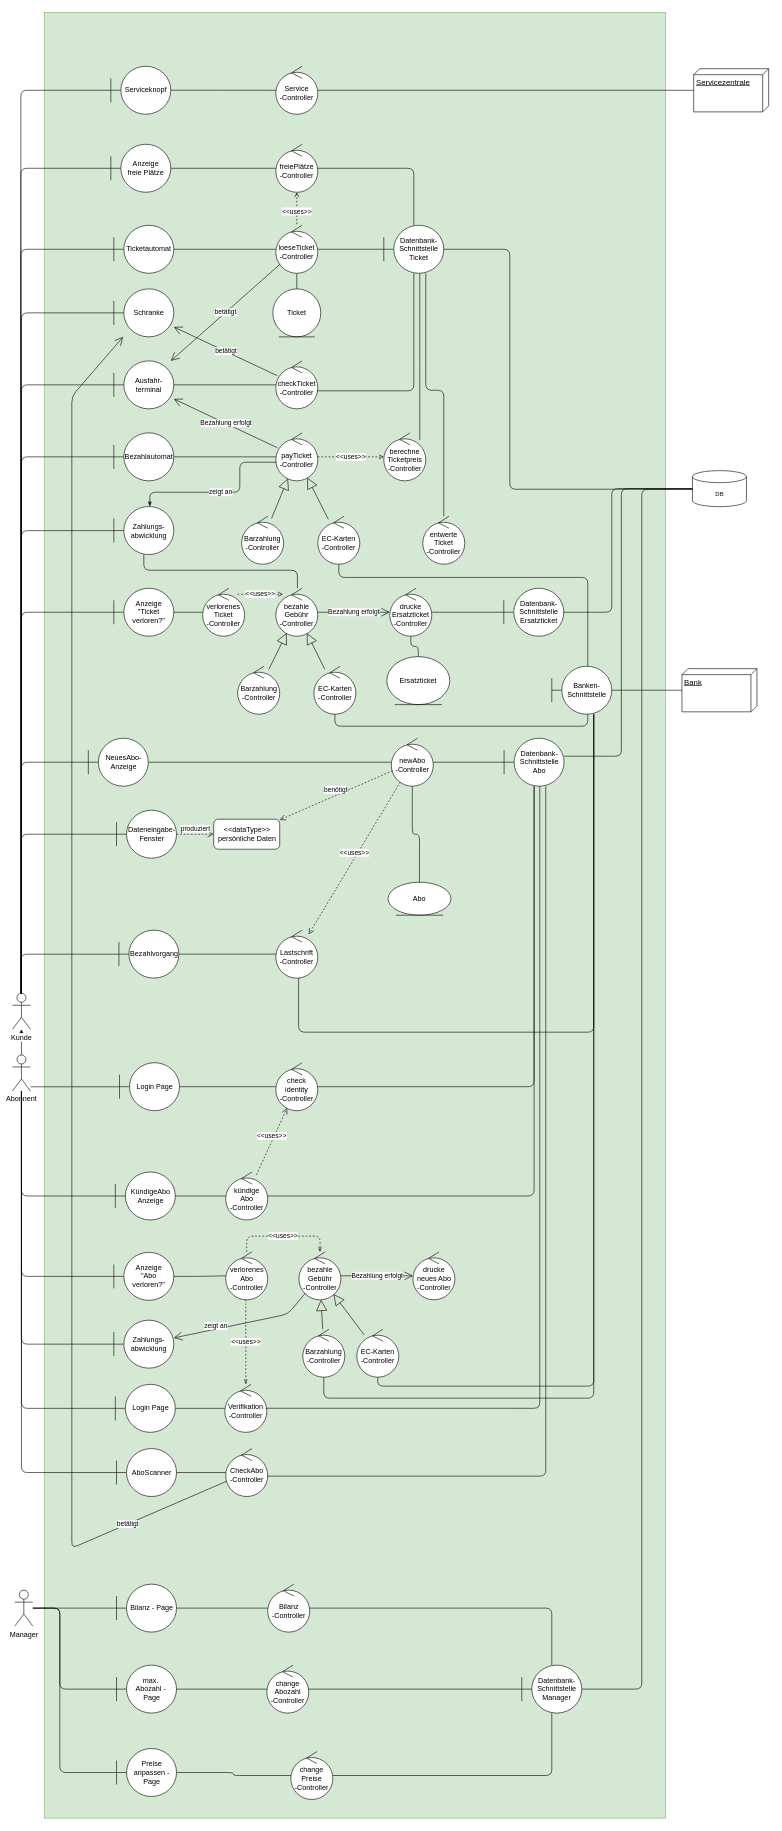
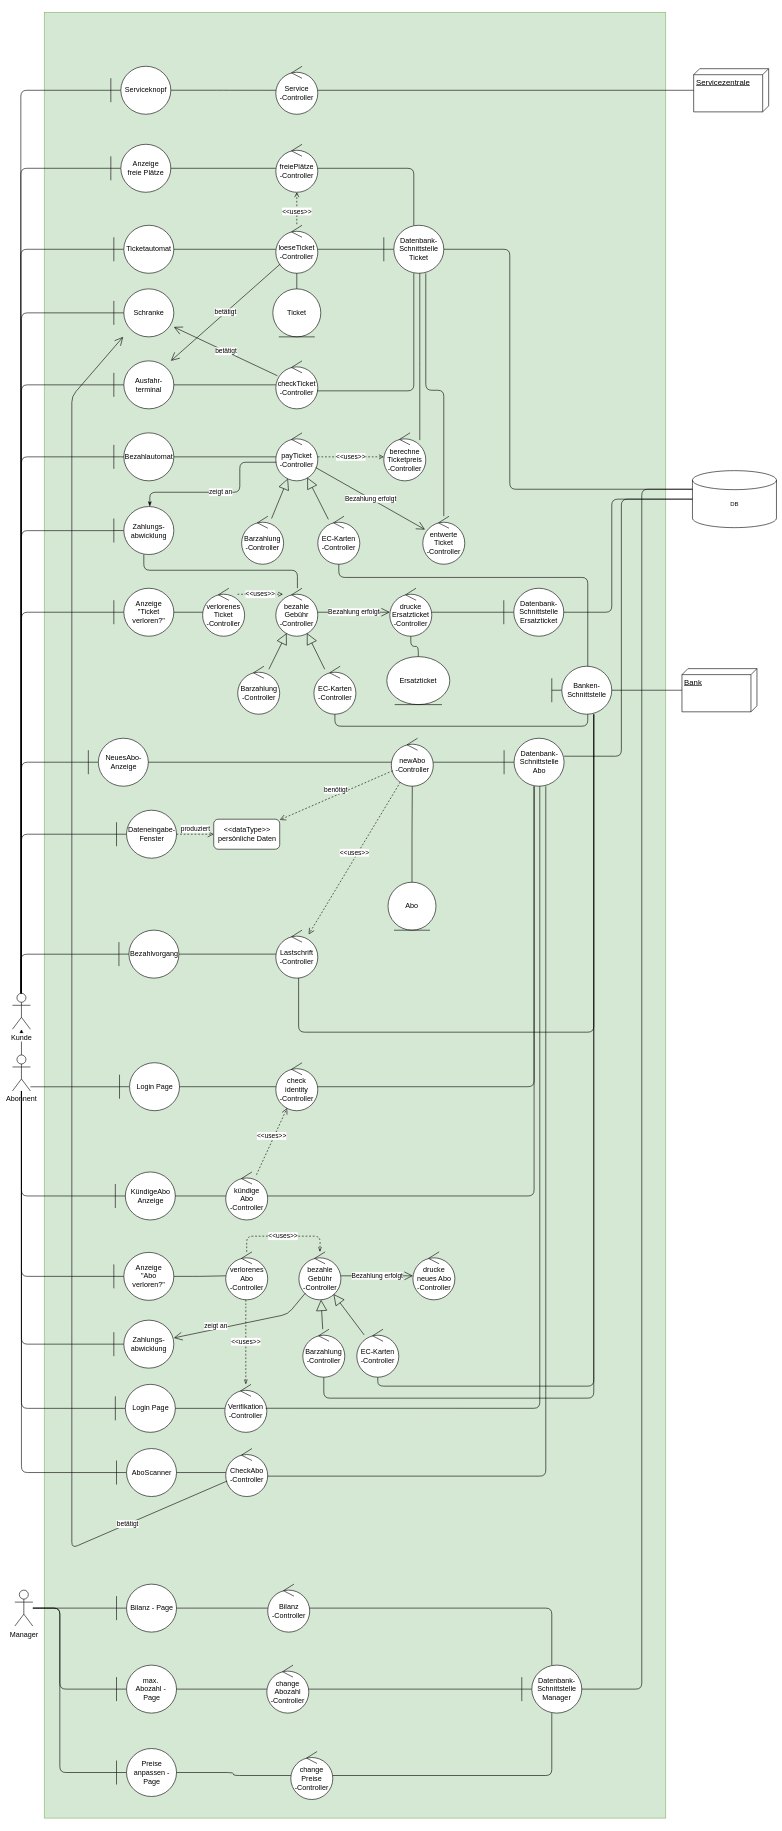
(227, 424) -> (370, 498)
(719, 489) -> (734, 499)
(419, 899) -> (412, 906)
